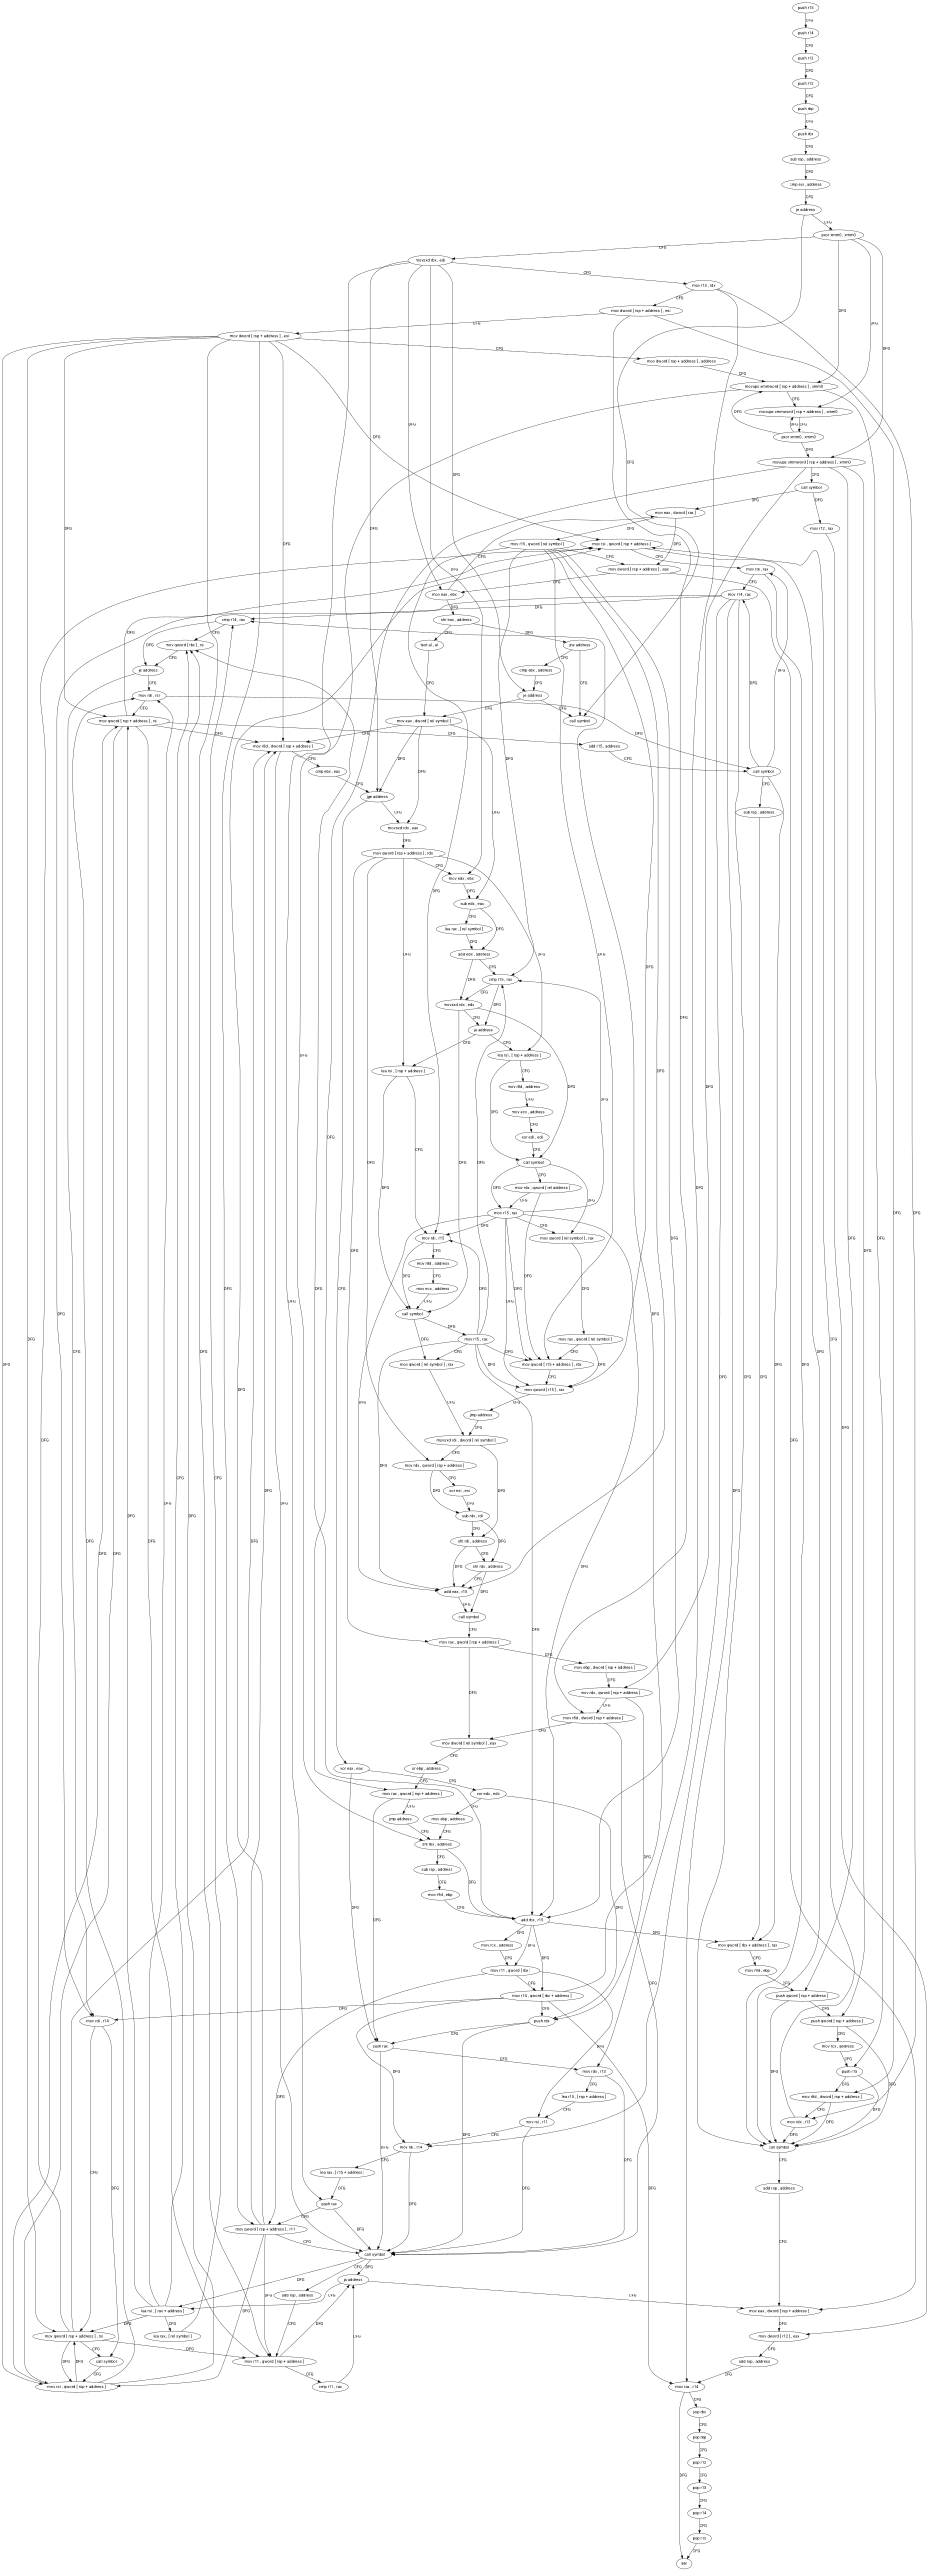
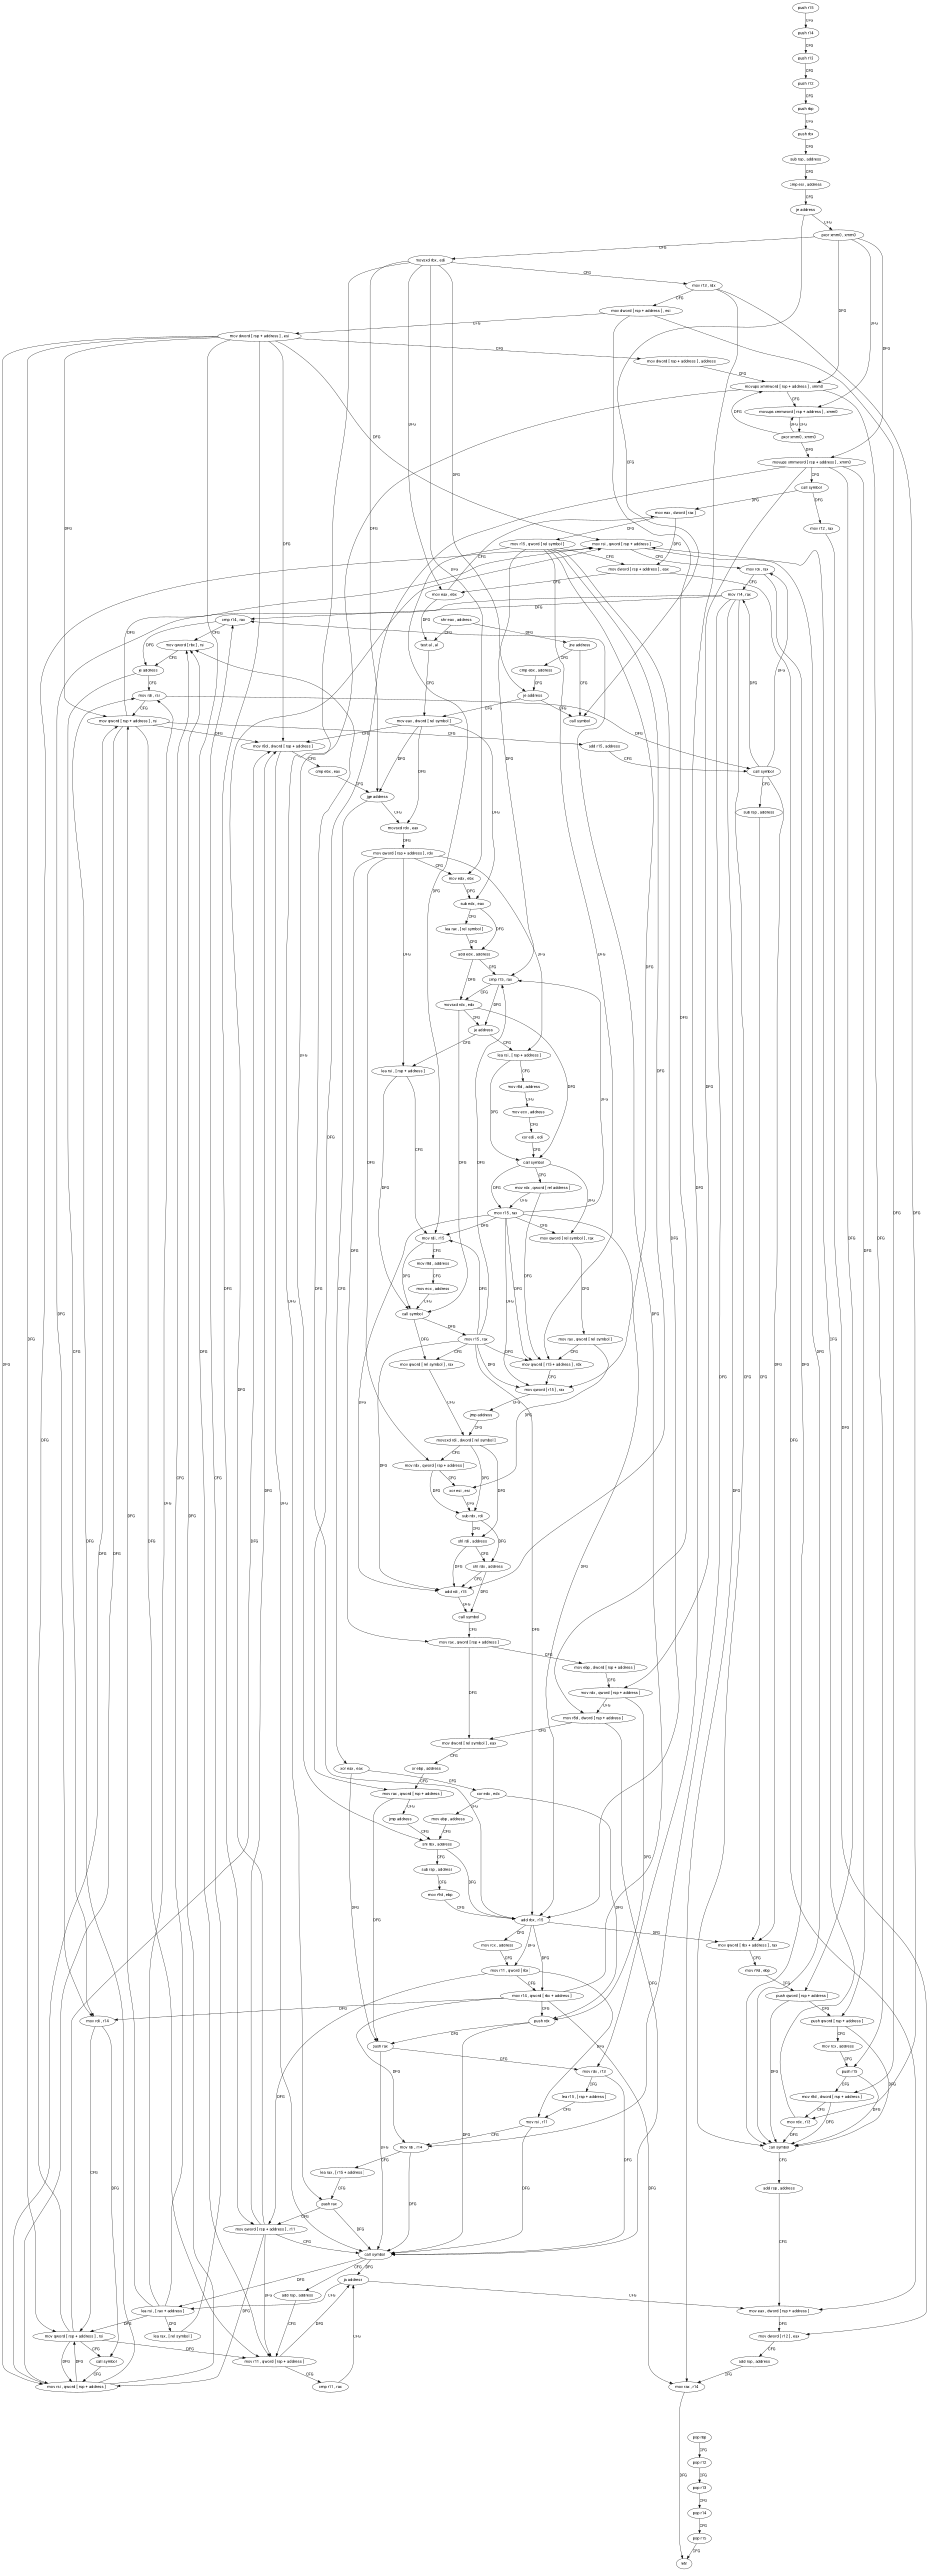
(450, 607) -> (422, 616)
(595, 1371) -> (534, 1407)
none -> (482, 1476)
(456, 1592) -> (456, 1592)
(699, 2412) -> none
